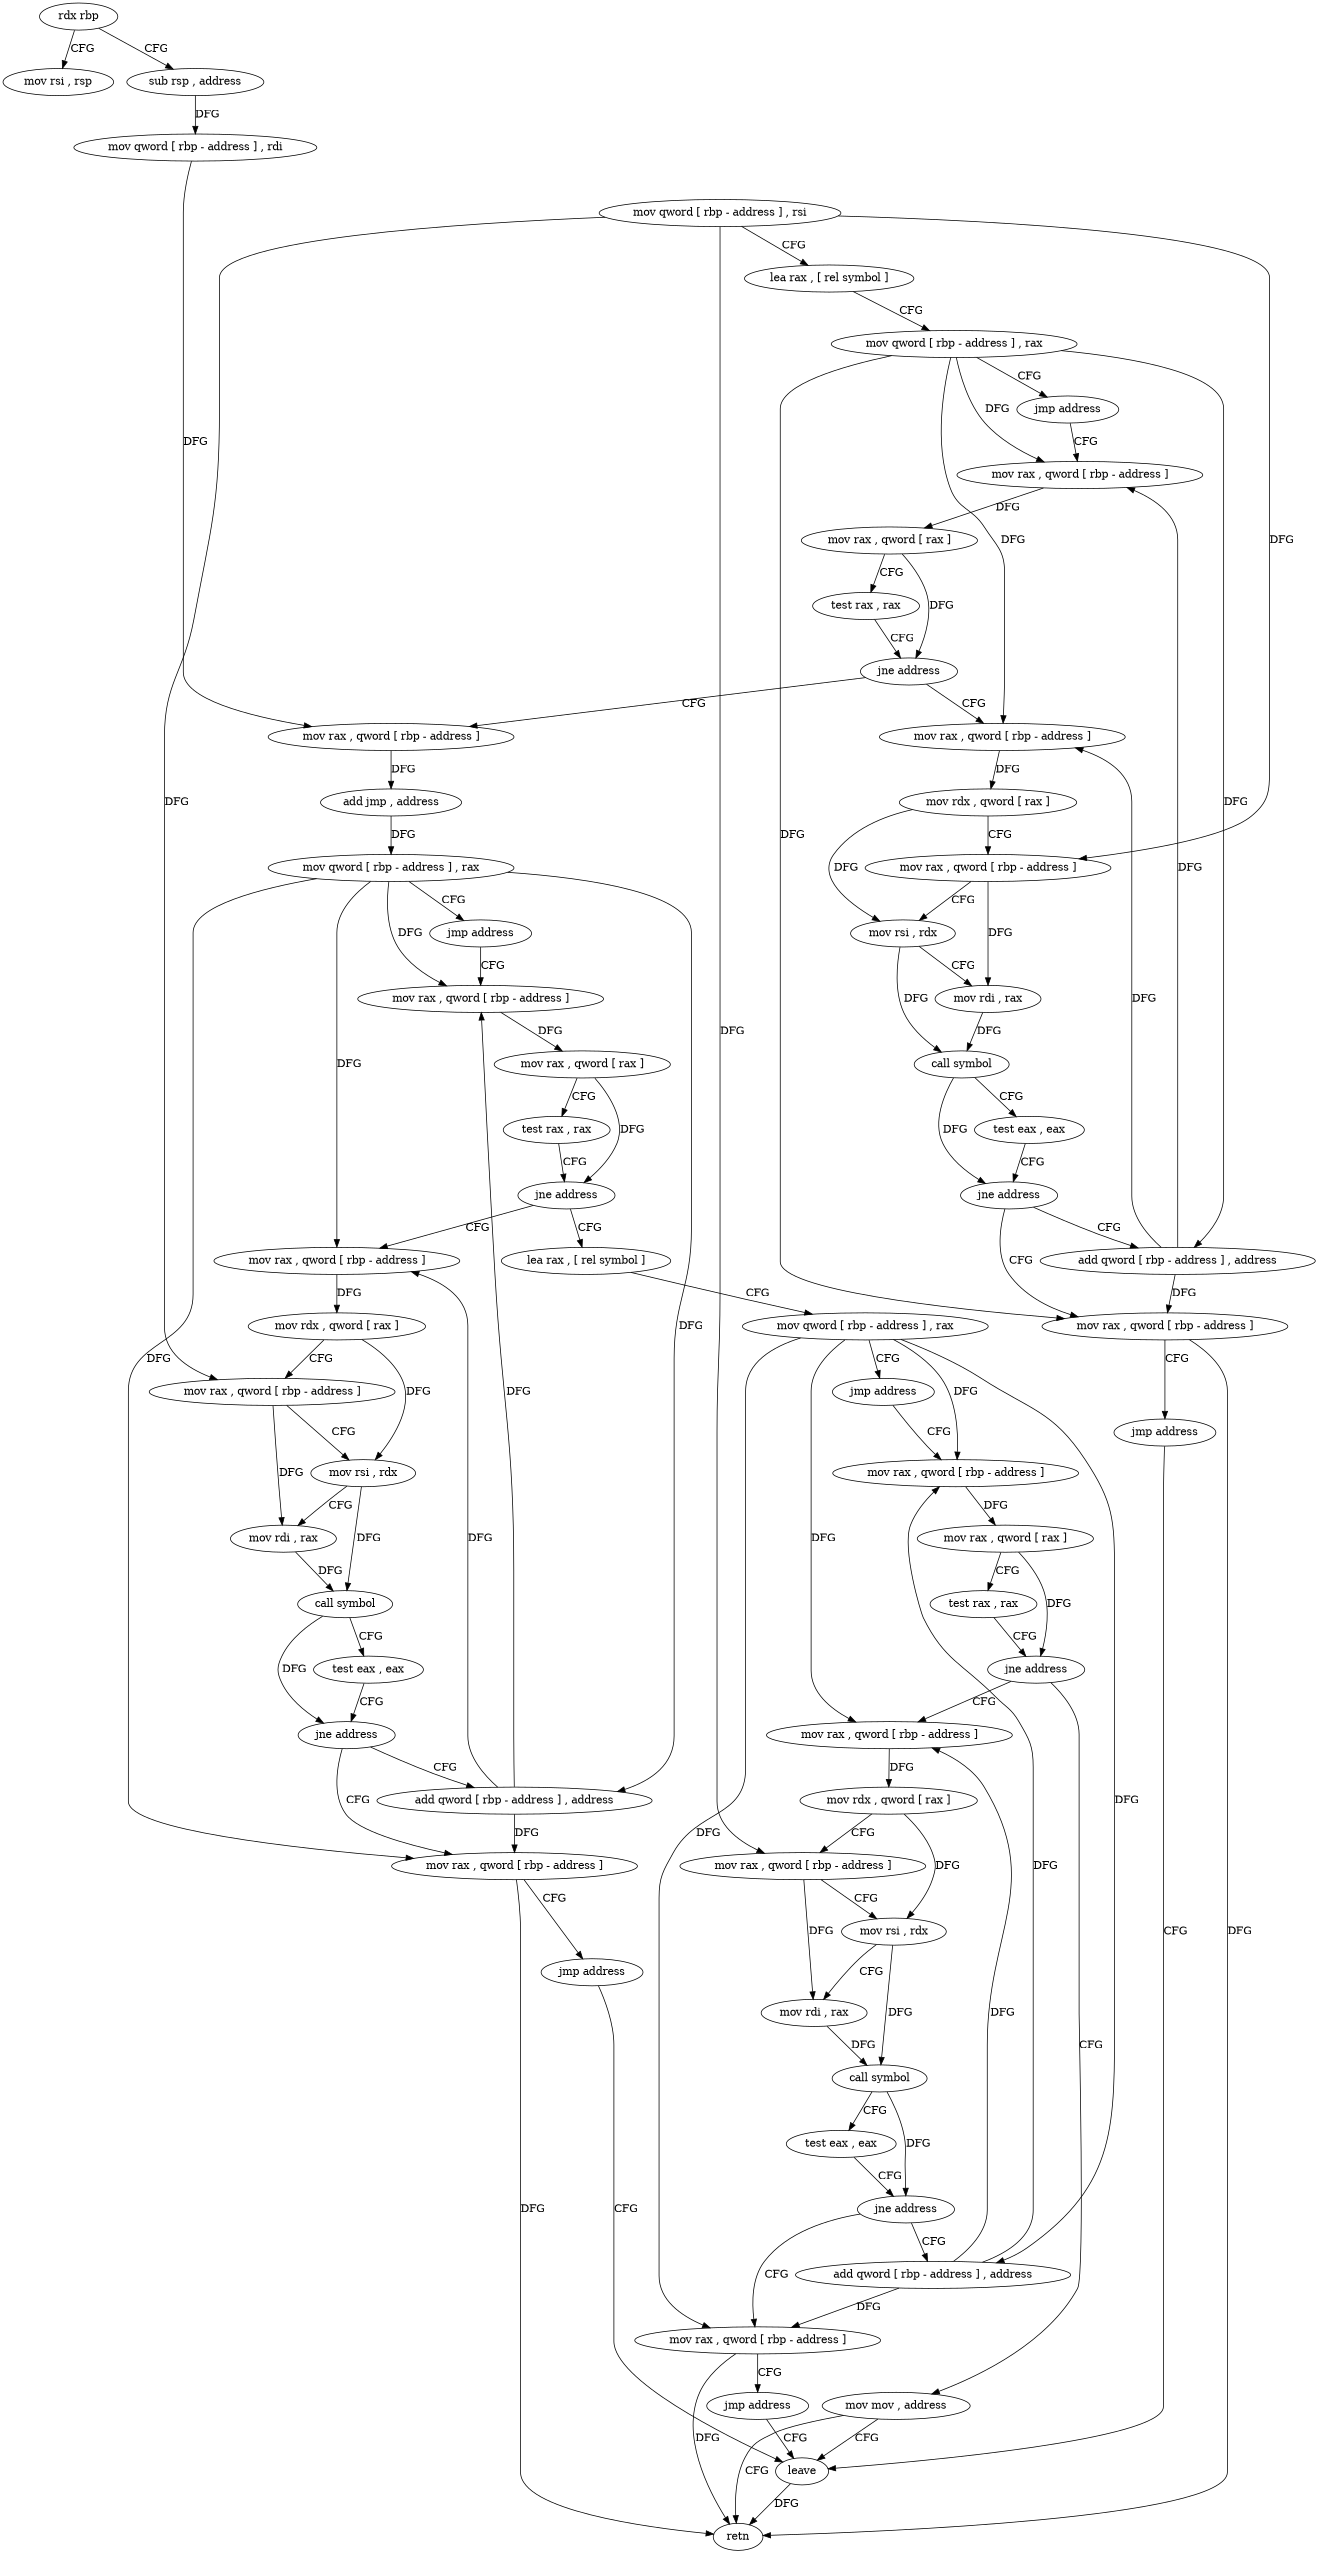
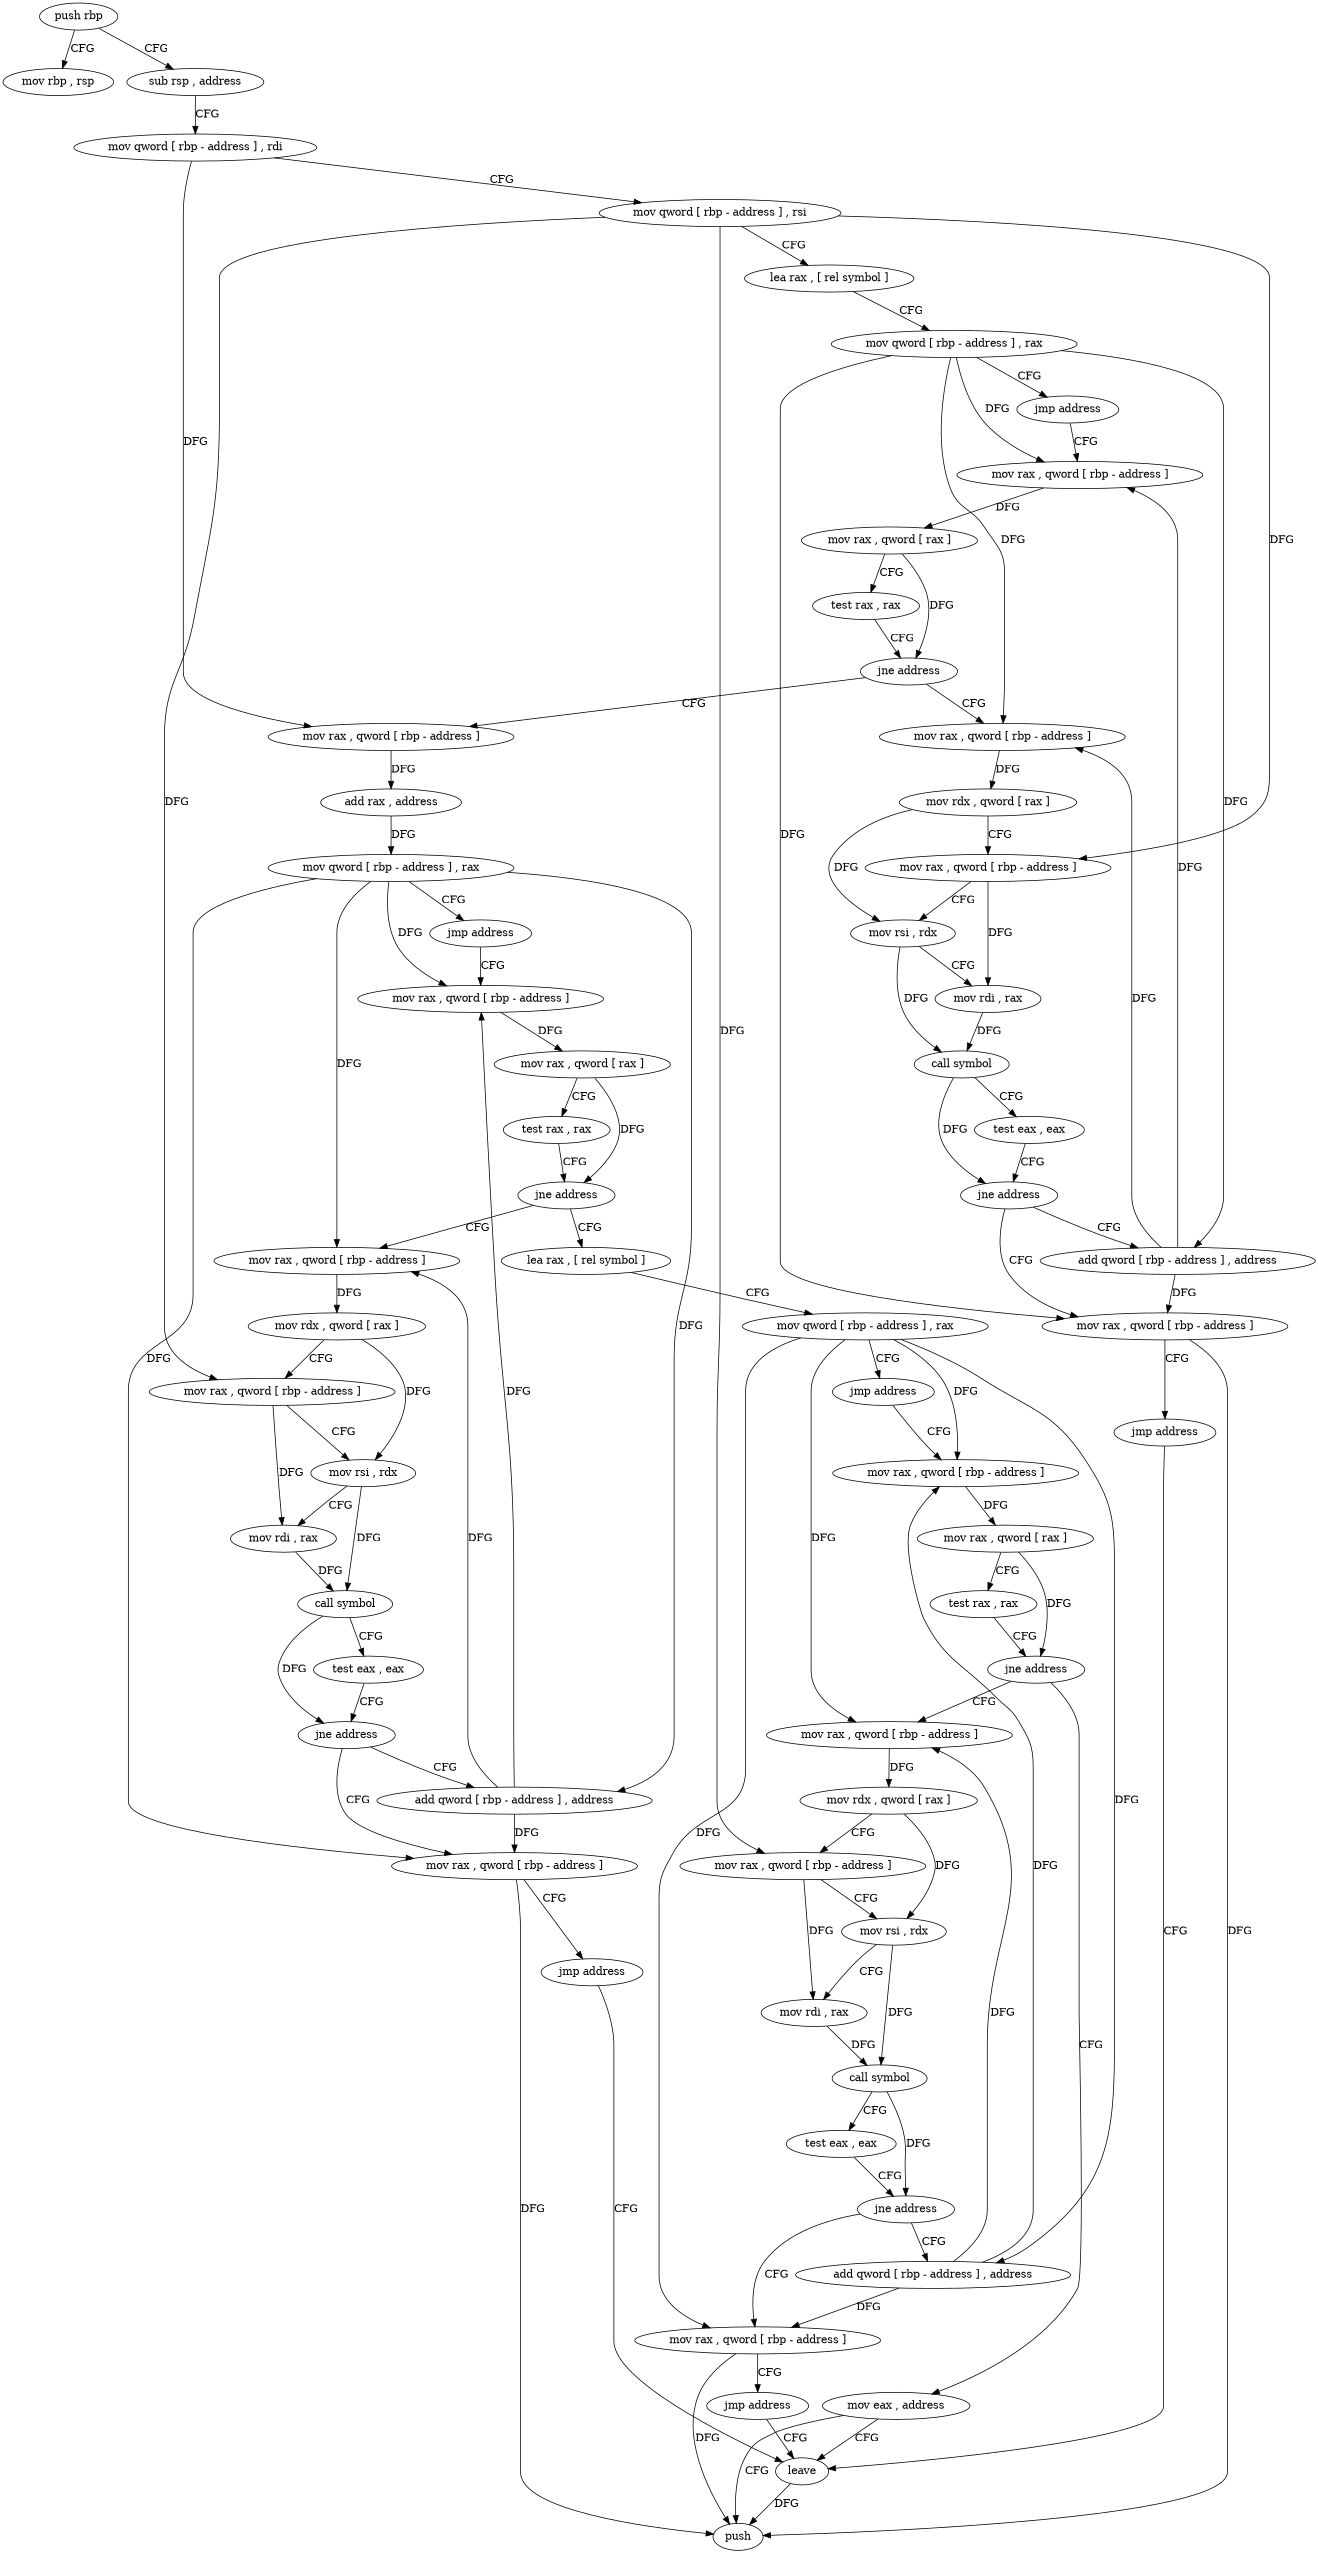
(79, 17) -> (79, 17)
(58, 82) -> (58, 82)
(207, 115) -> (207, 115)
none -> (454, 180)
(391, 802) -> (391, 802)
(896, 2406) -> (896, 2406)
(738, 2537) -> (738, 2537)
